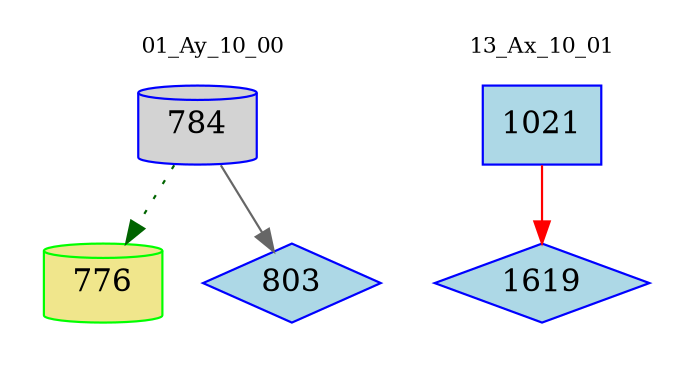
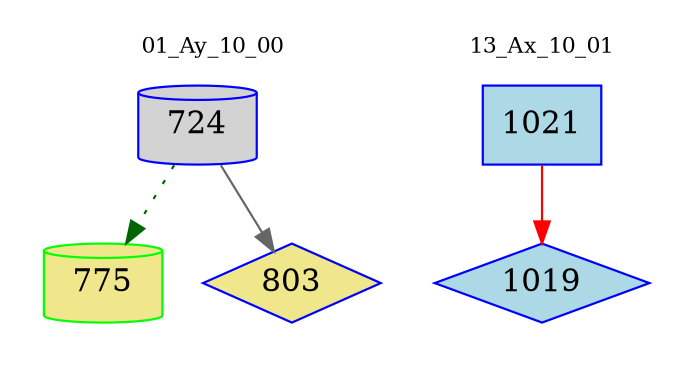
(198, 125) -> (198, 125)
(103, 283) -> (103, 283)
(292, 283) -> (292, 283)
(542, 283) -> (542, 283)
